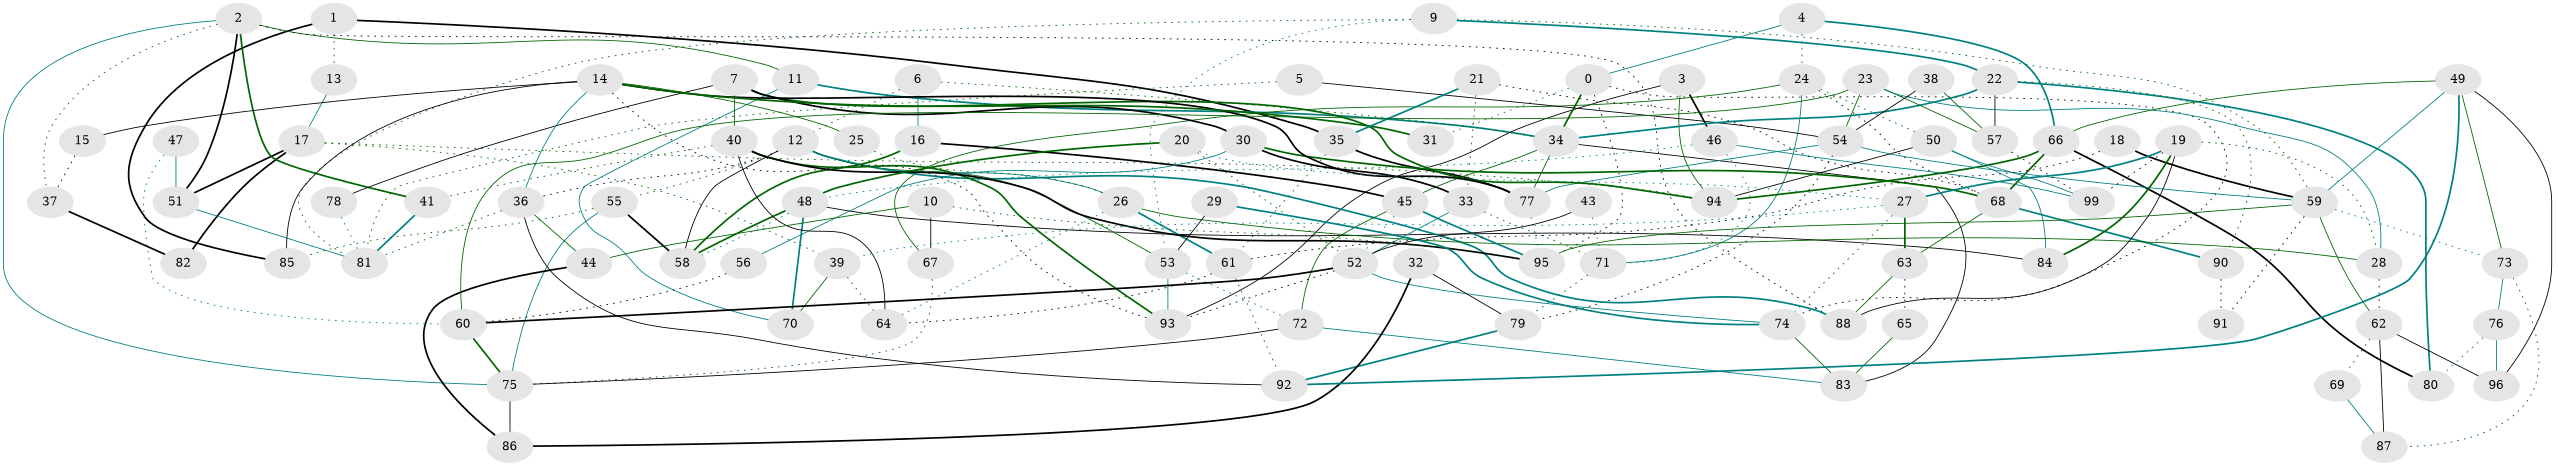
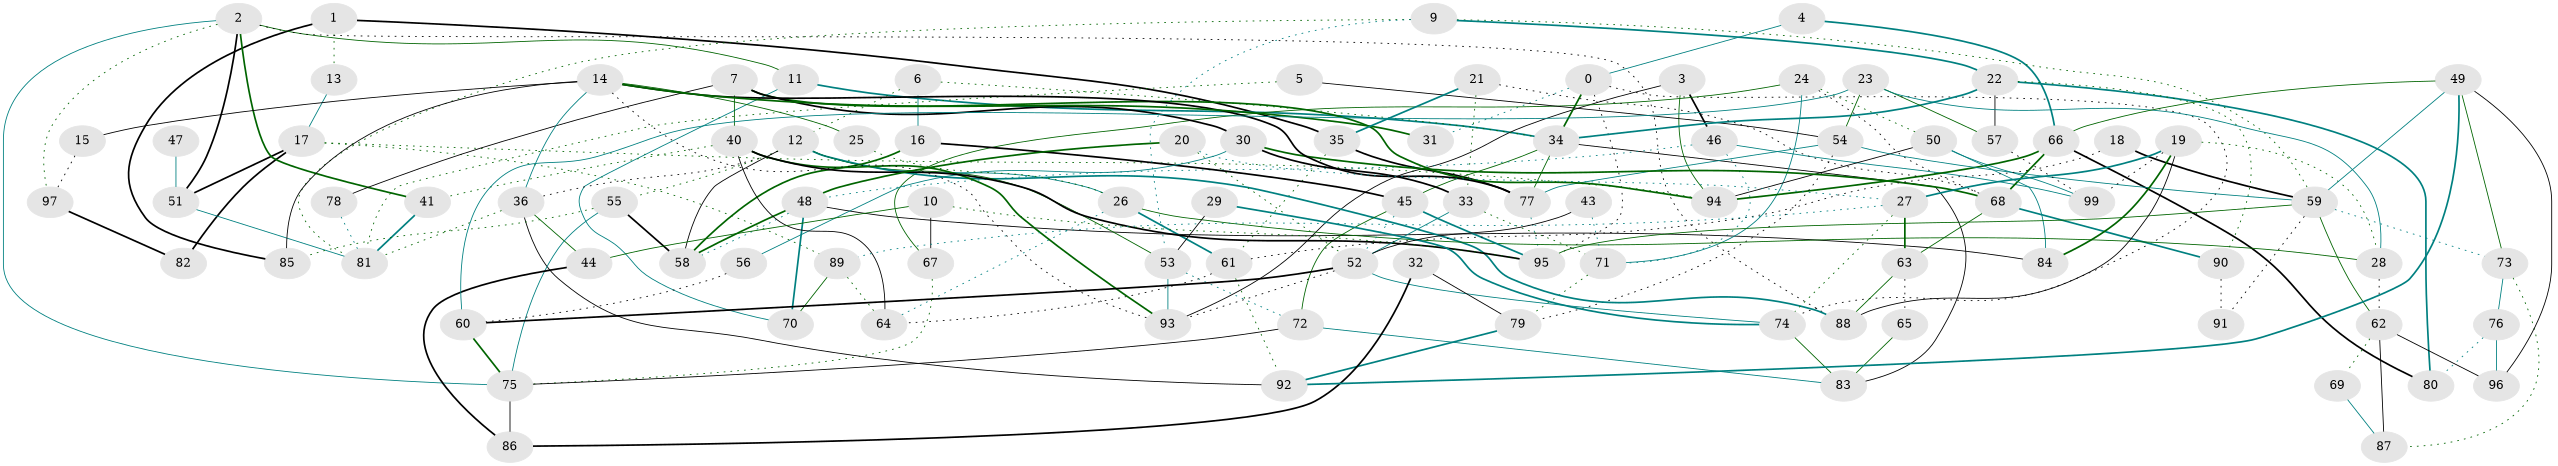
(1802, 49) -> none
(1931, 80) -> none
(1062, 113) -> (1062, 113)
(50, 202) -> (50, 202)
(837, 264) -> (837, 264)
(229, 308) -> none
